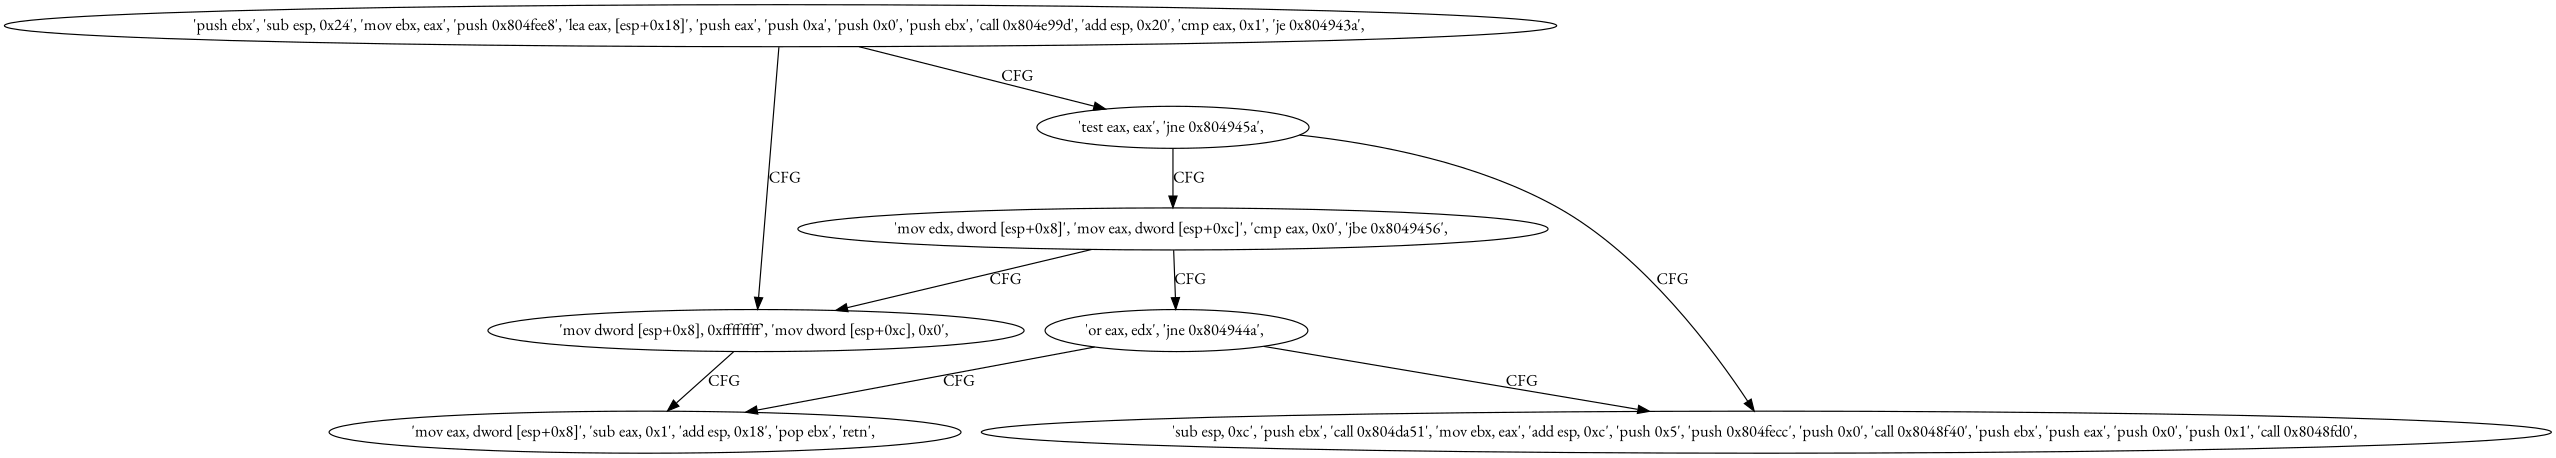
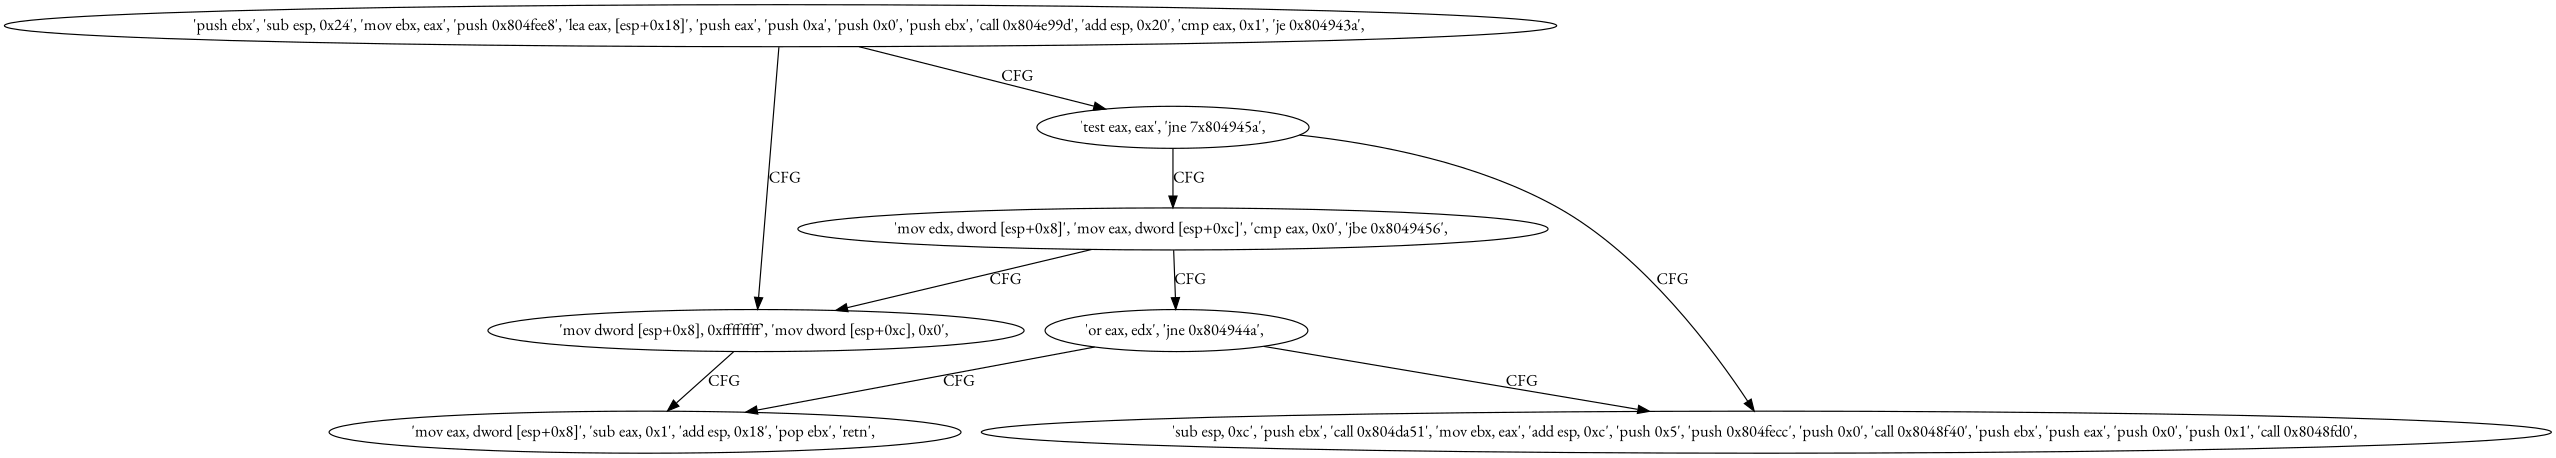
(1173, 127) -> (1173, 127)
